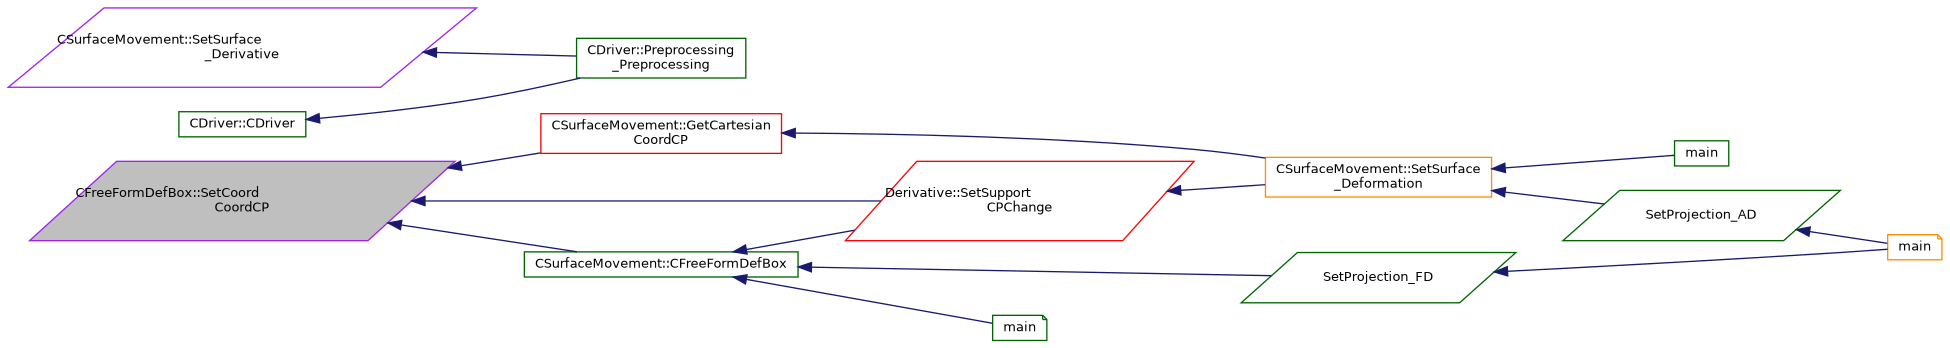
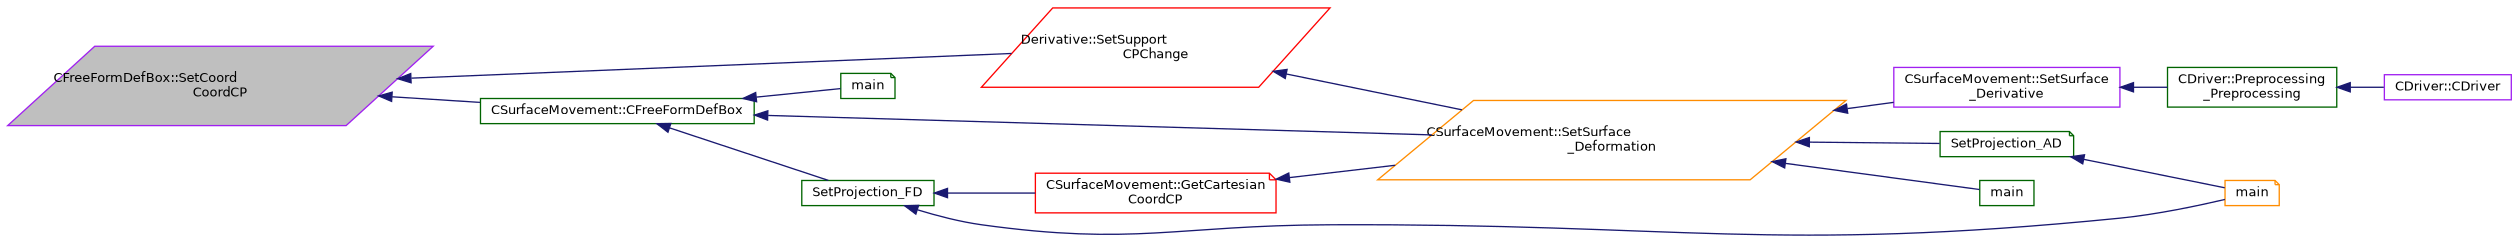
(242, 48) -> (2007, 87)
(451, 103) -> (2367, 87)
none -> (1871, 105)
(242, 124) -> (2448, 87)
(661, 134) -> (1156, 193)
(501, 159) -> (991, 193)
(1379, 177) -> (1612, 140)
(1702, 216) -> (2007, 144)
(801, 240) -> (1100, 125)
(1379, 278) -> (868, 193)
